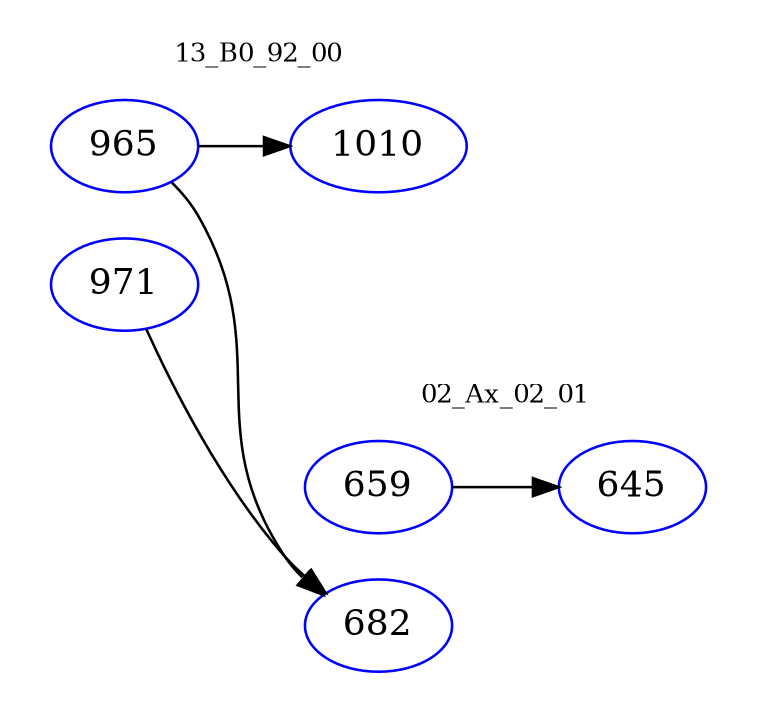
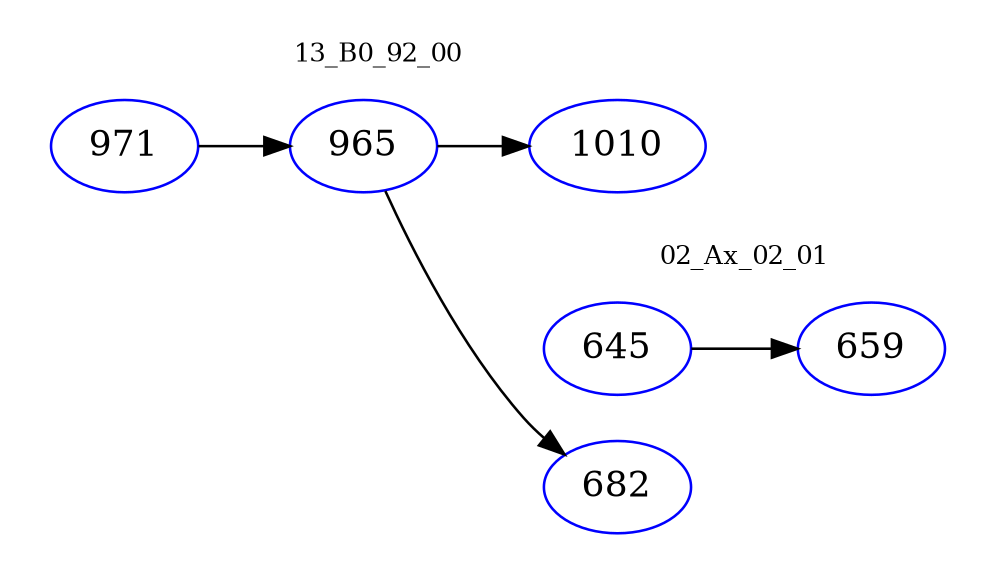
(215, 460) -> (231, 146)
(493, 487) -> (731, 349)
